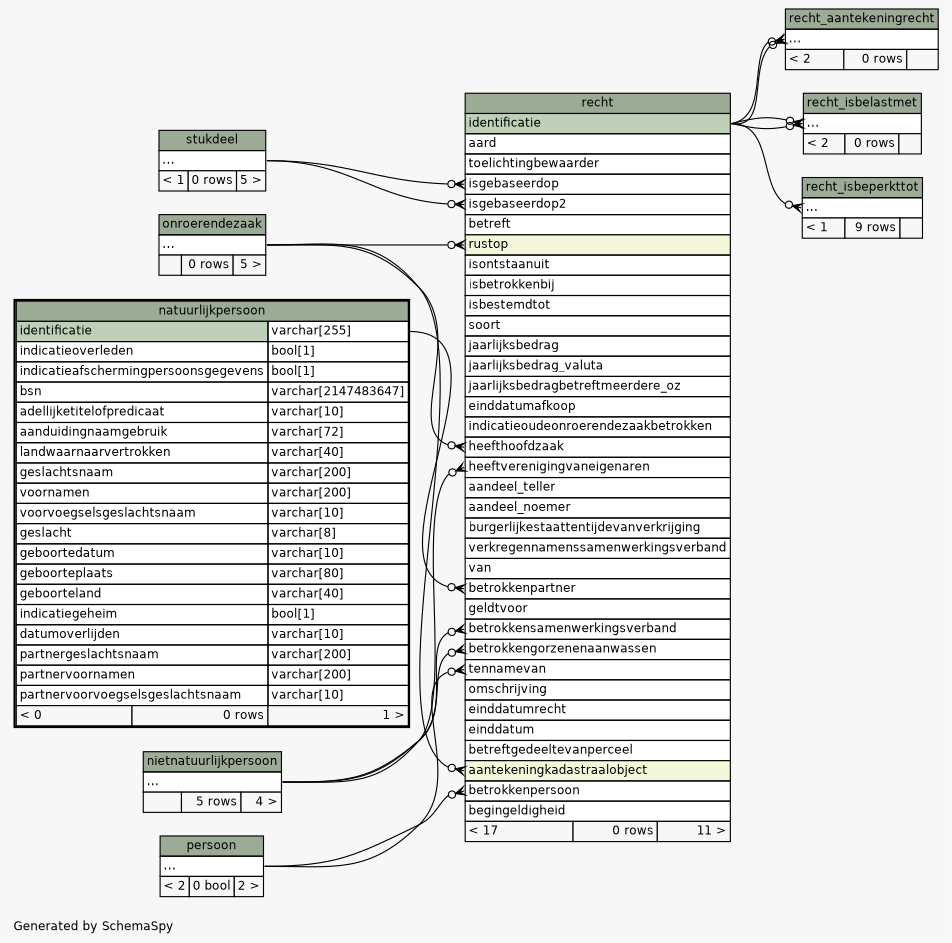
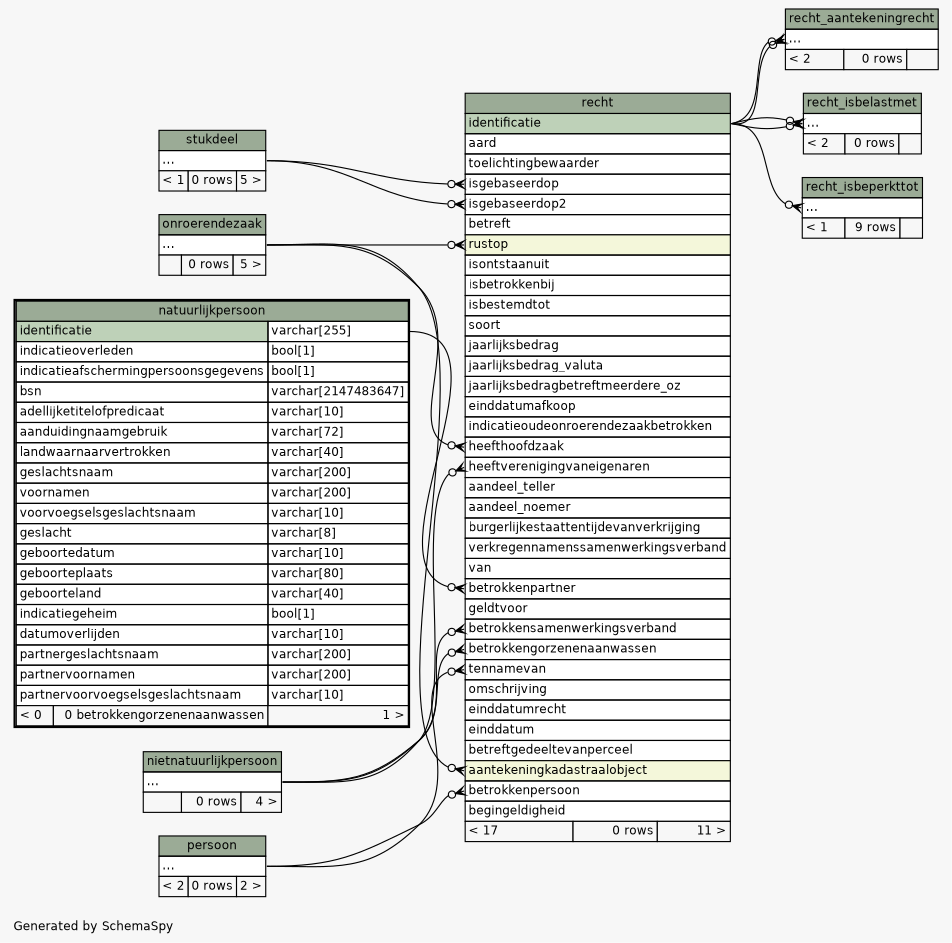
(244, 715) -> (165, 715)
(217, 802) -> (217, 802)
(212, 886) -> (212, 886)
